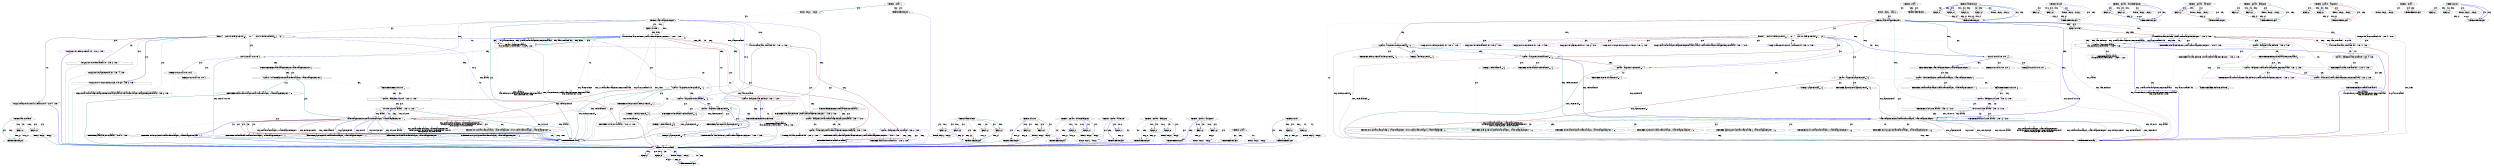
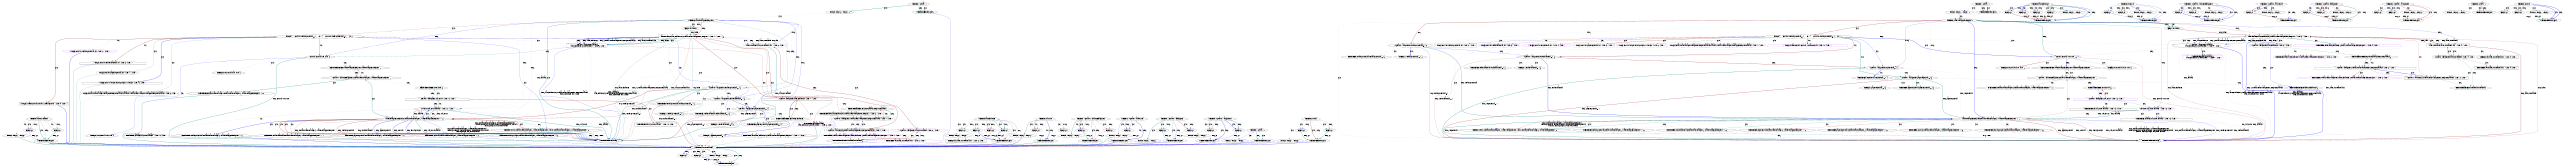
(2363, 41) -> (2473, 51)
(1619, 73) -> (1878, 73)
(814, 112) -> none
